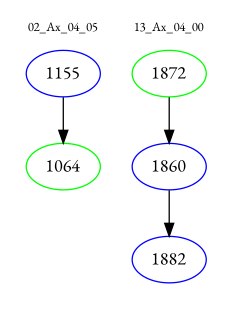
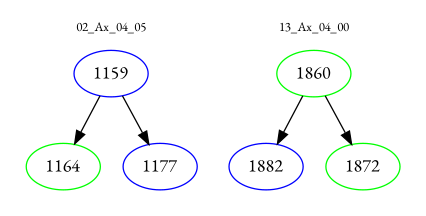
(63, 74) -> (111, 74)
(169, 114) -> (335, 114)
(63, 167) -> (63, 167)
none -> (160, 167)
(169, 167) -> (314, 74)
